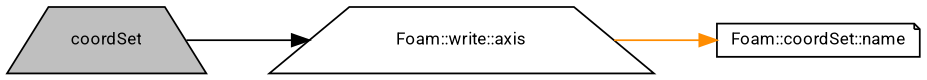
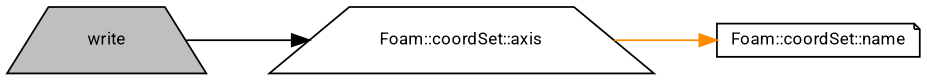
(107, 40) -> (107, 40)
(462, 40) -> (462, 40)
